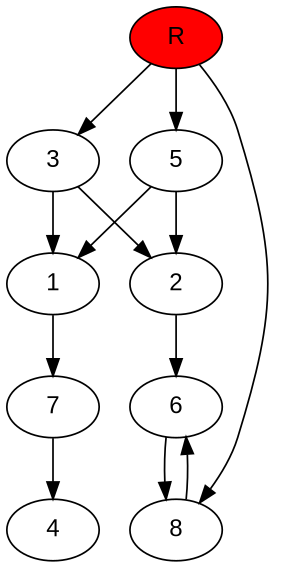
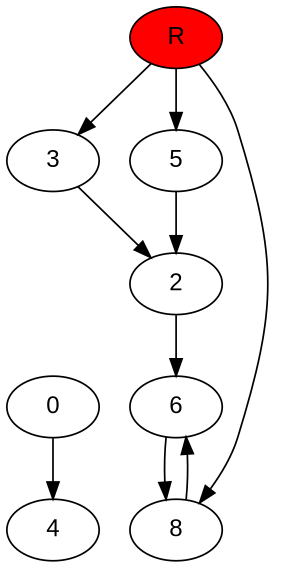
(53, 284) -> none
(53, 407) -> (53, 407)
